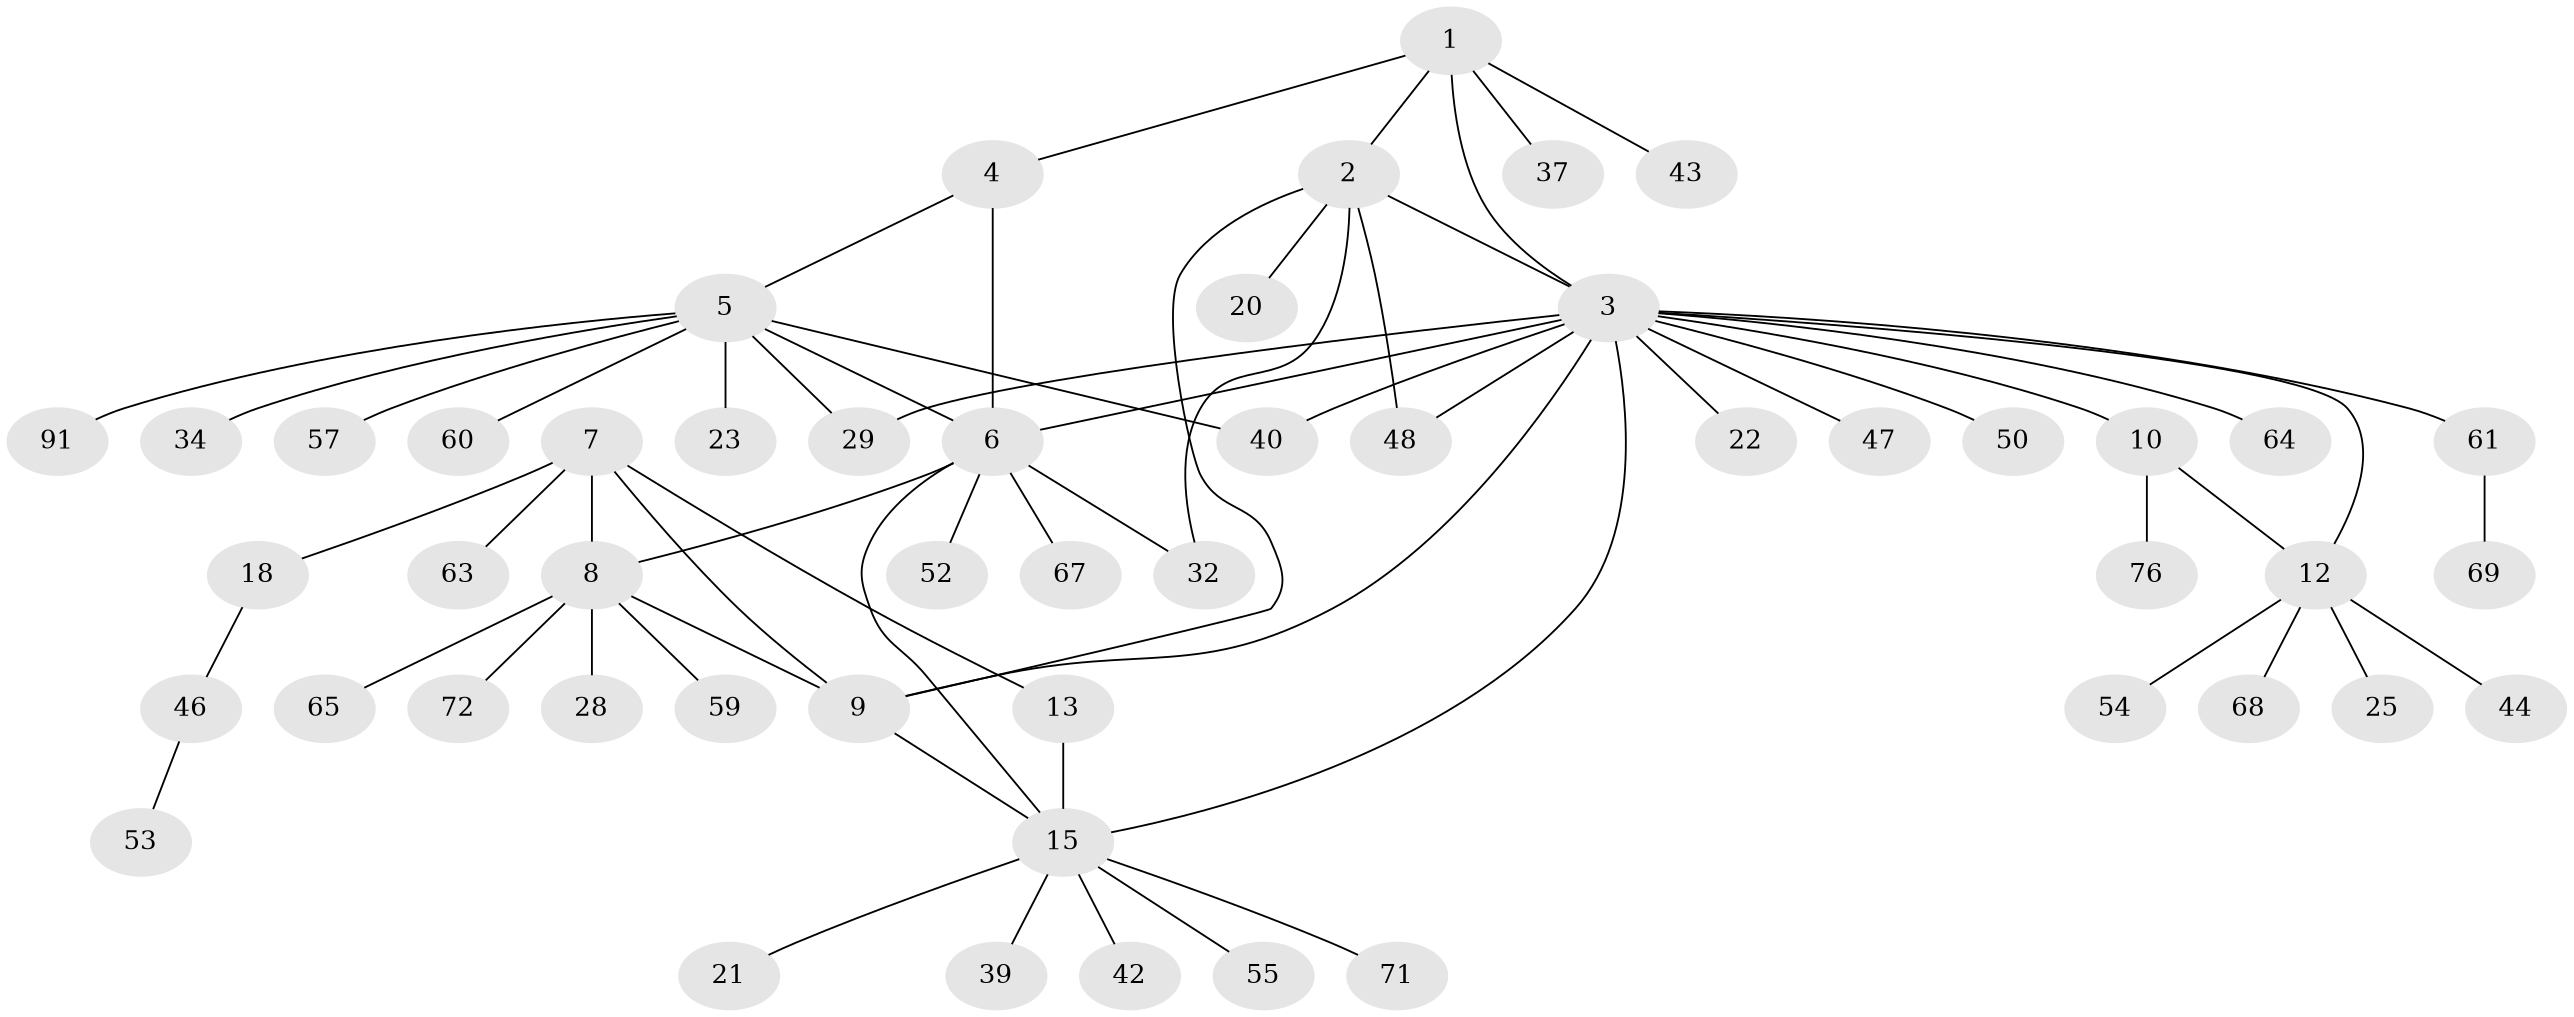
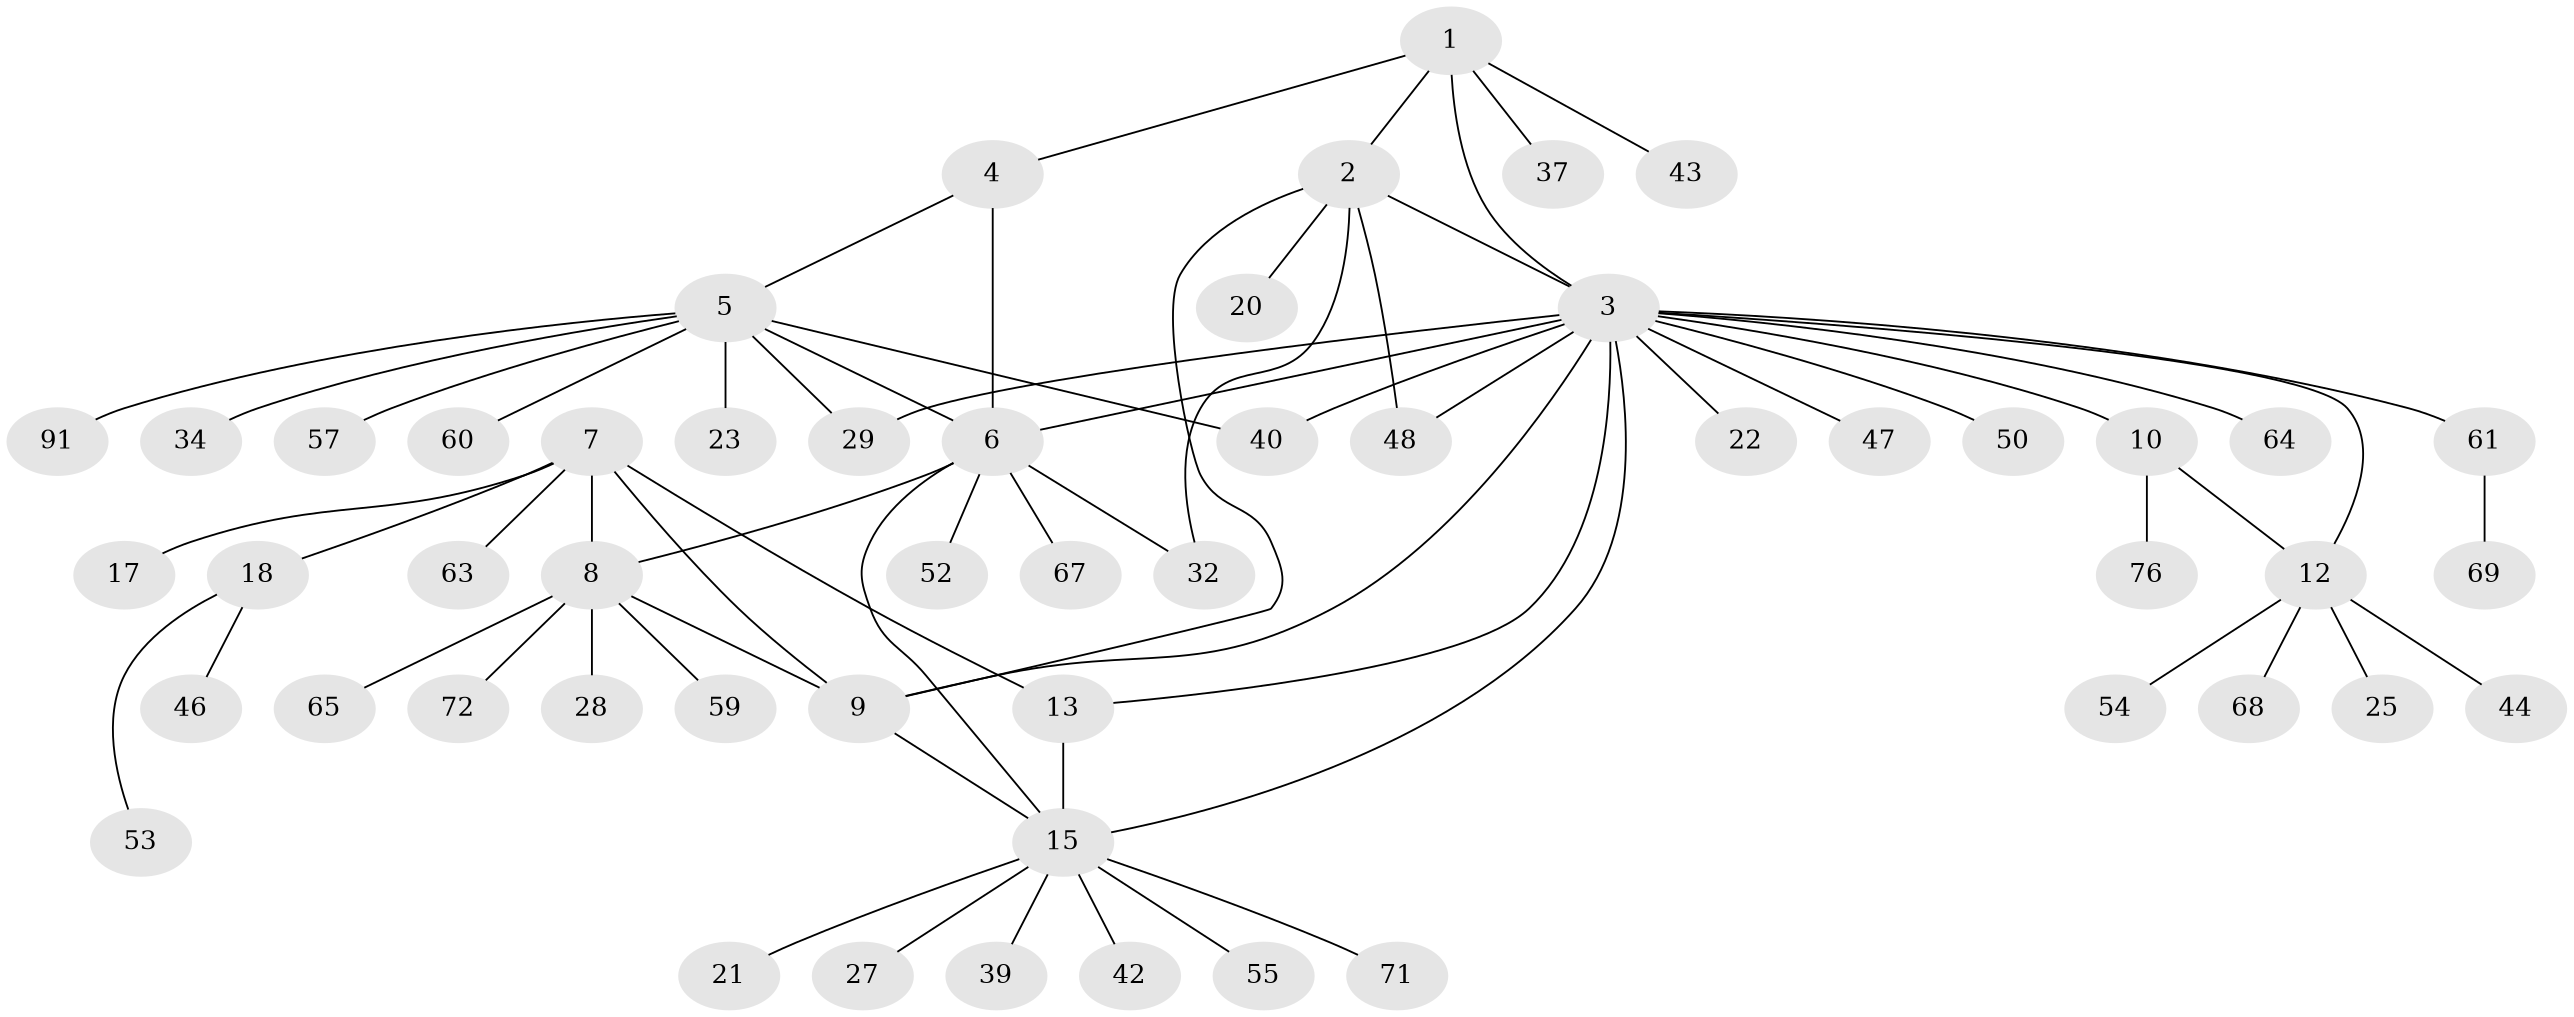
none -> (124, 575)
none -> (1465, 641)
(166, 775) -> (122, 681)
none -> (863, 976)
